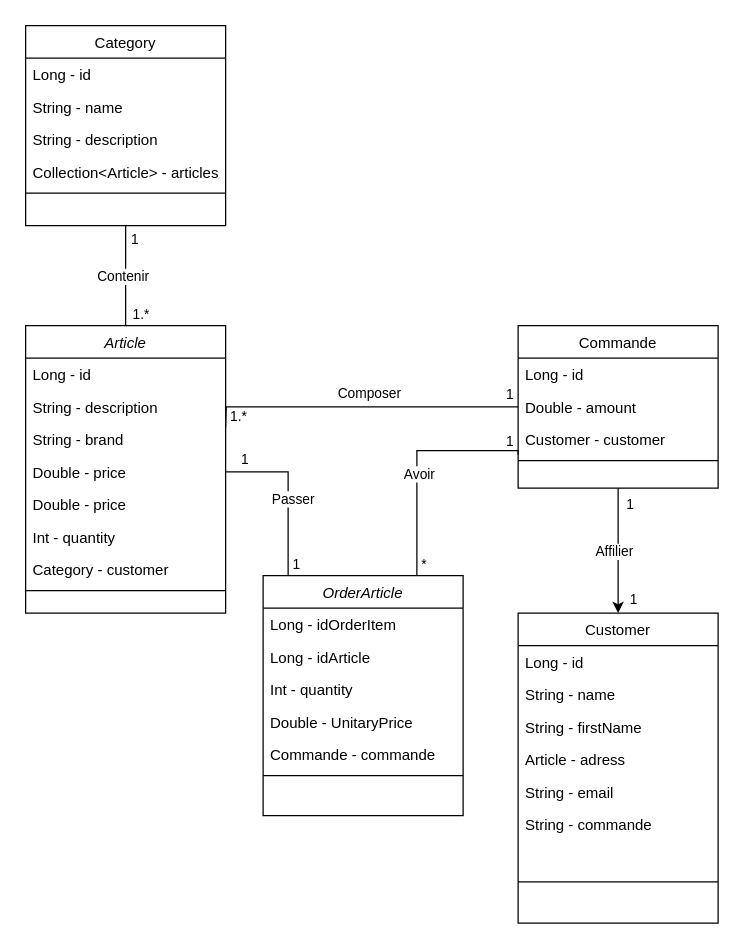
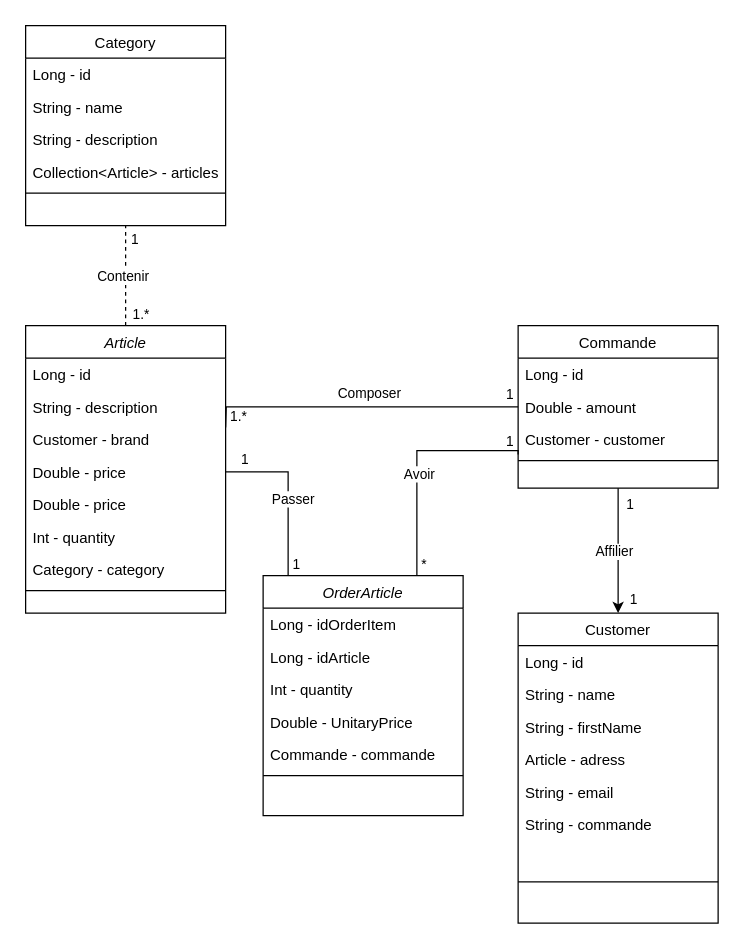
(126, 249) -> (126, 249)
(85, 440) -> (96, 440)
(108, 570) -> (108, 570)
